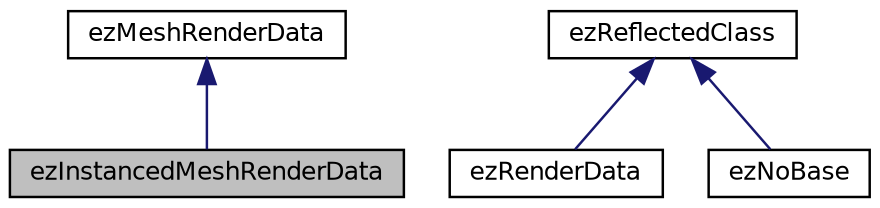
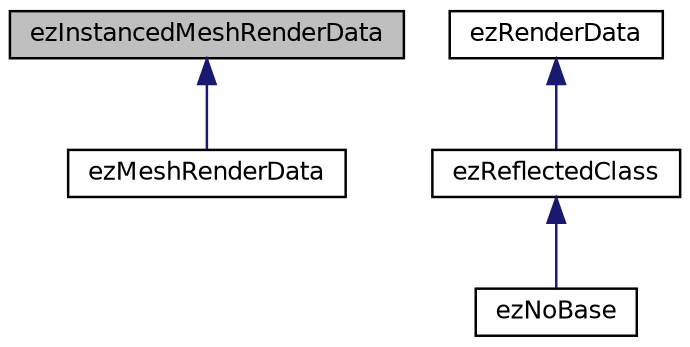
(606, 114) -> (556, 117)
(207, 117) -> (207, 117)
